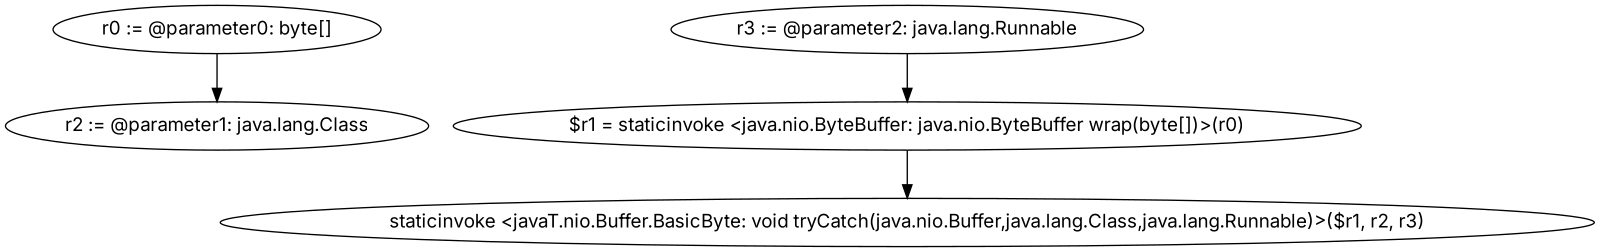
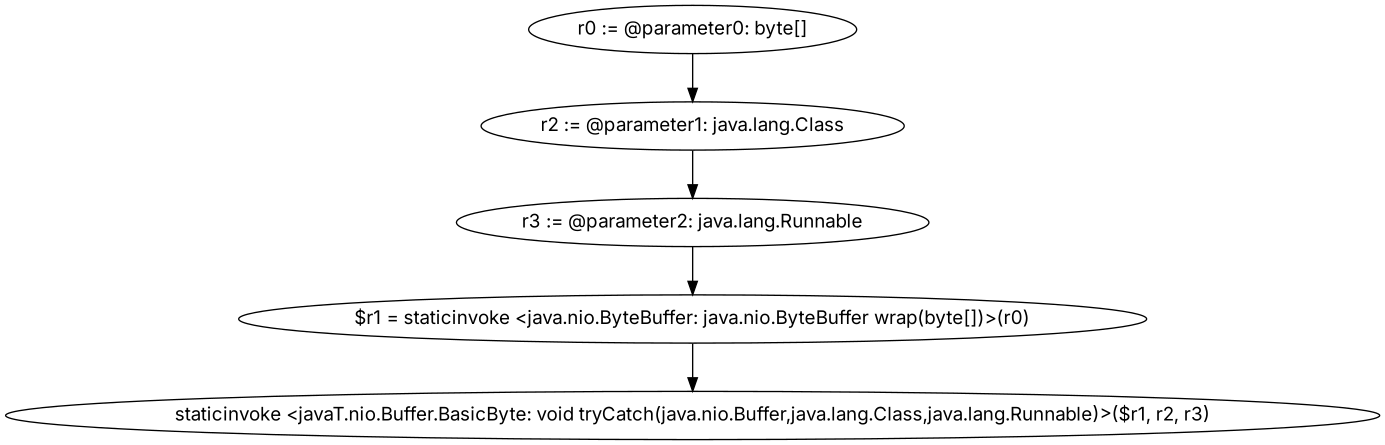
none -> (693, 168)
